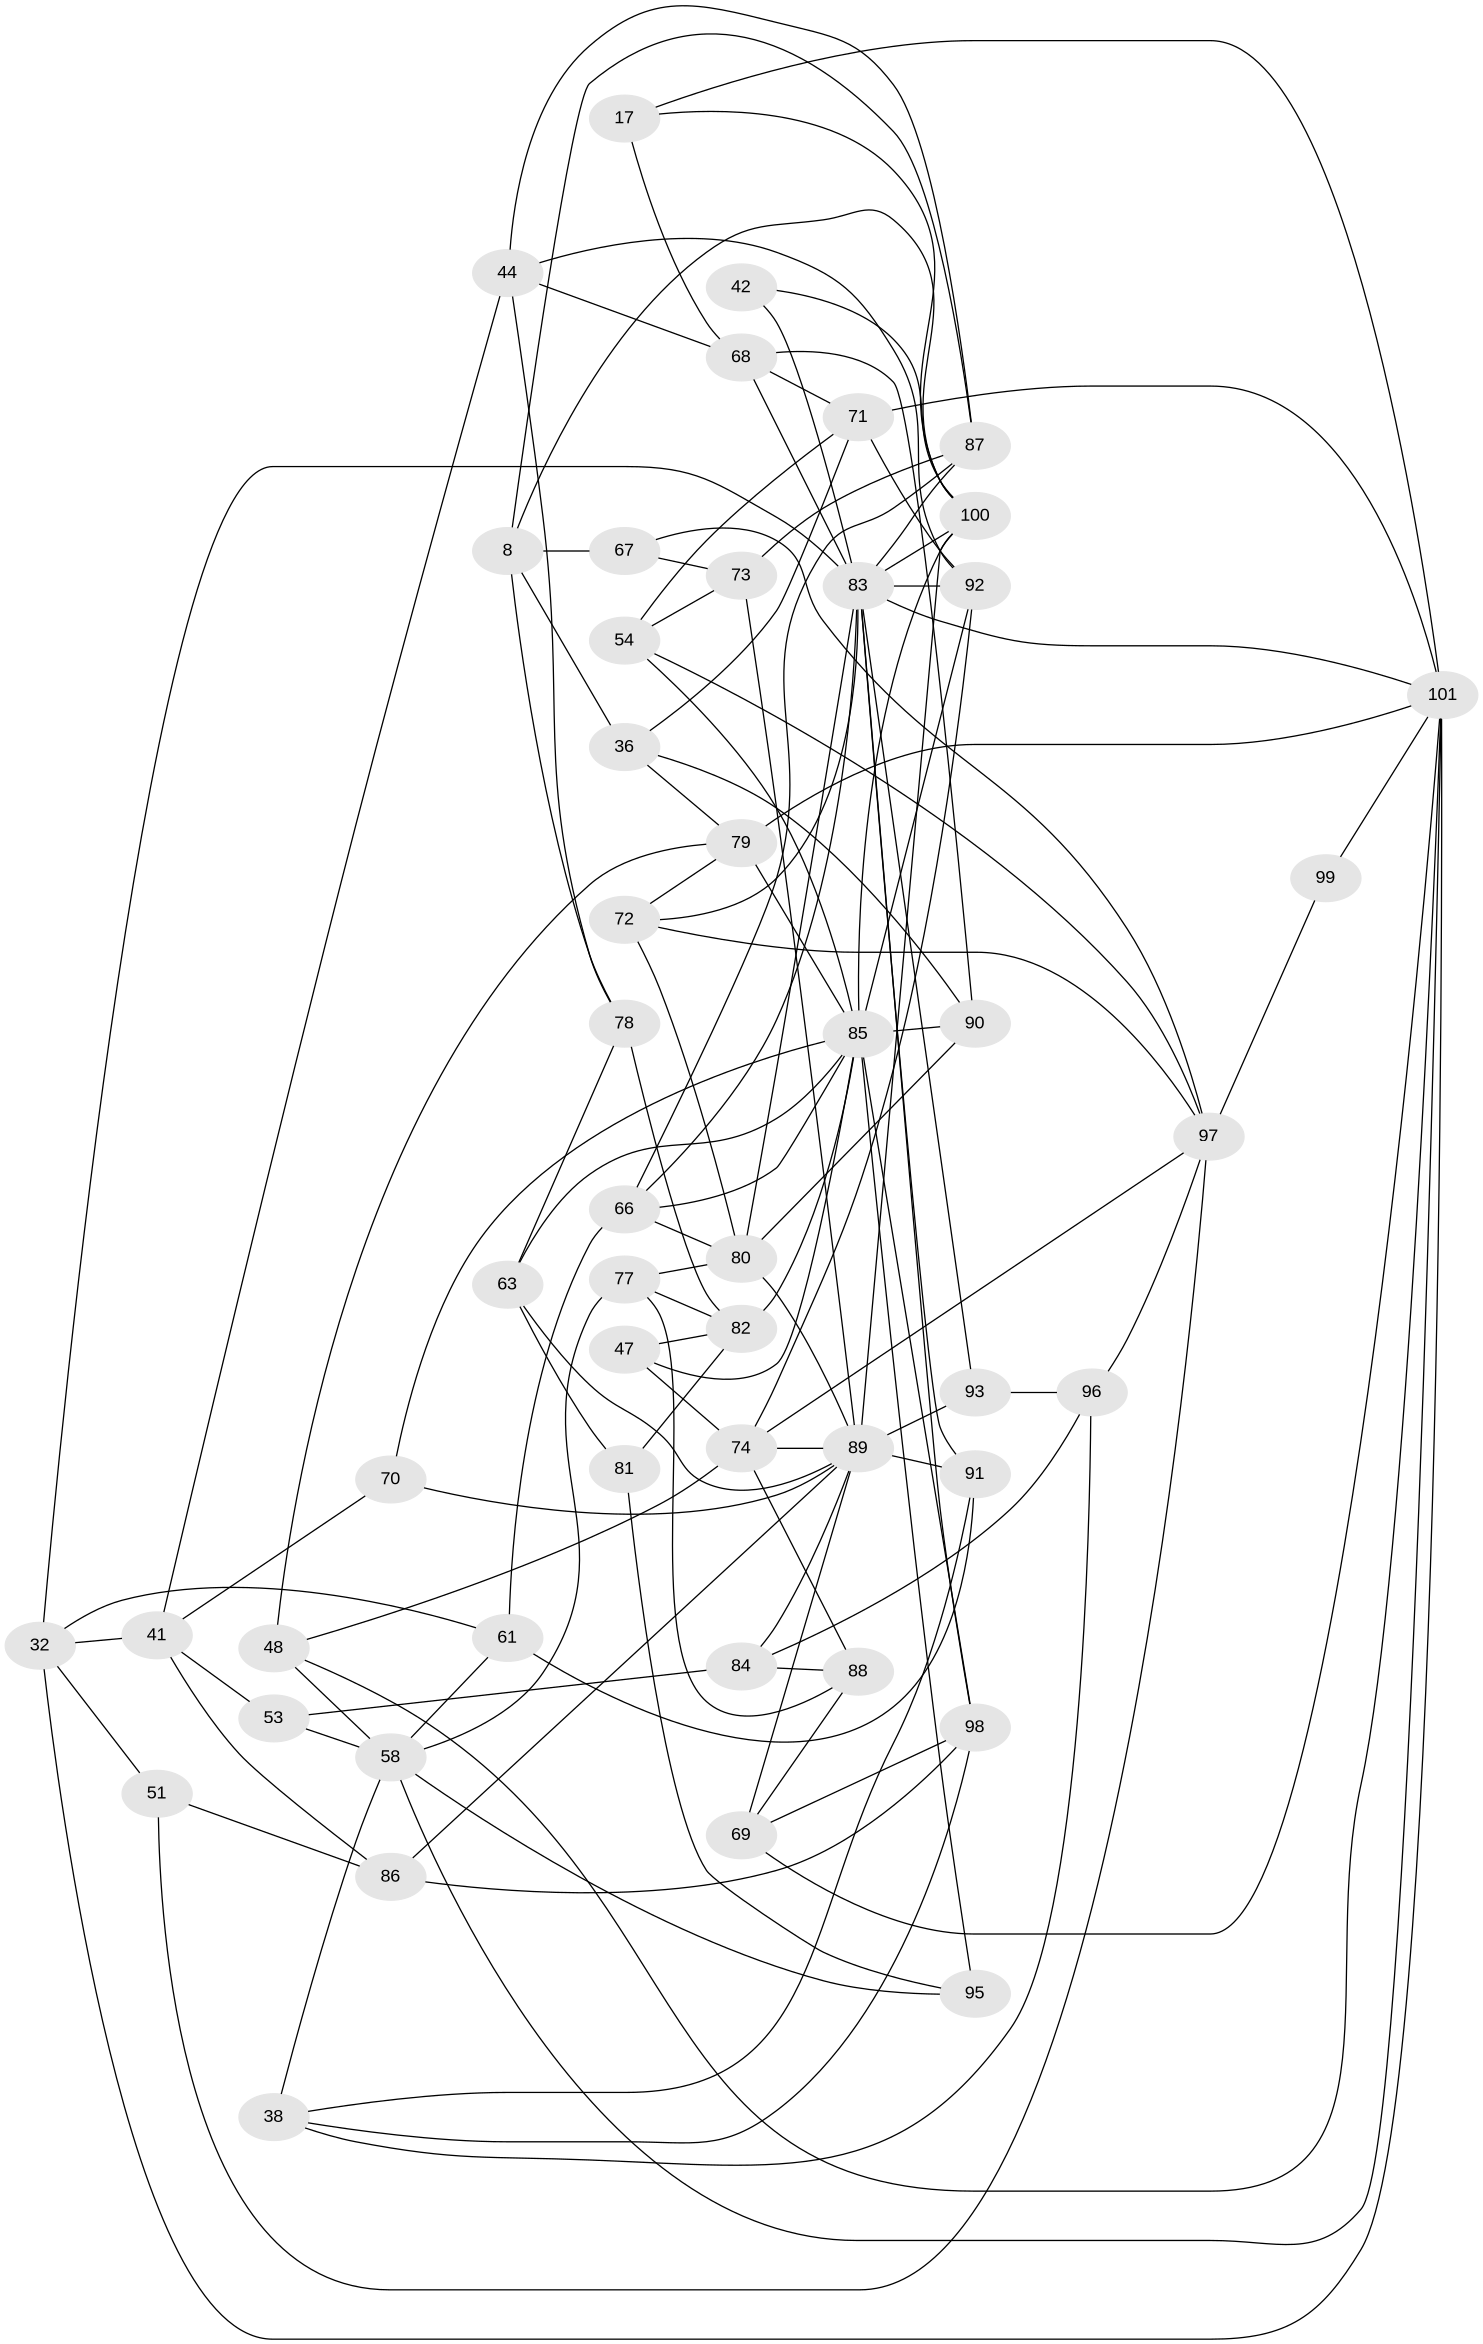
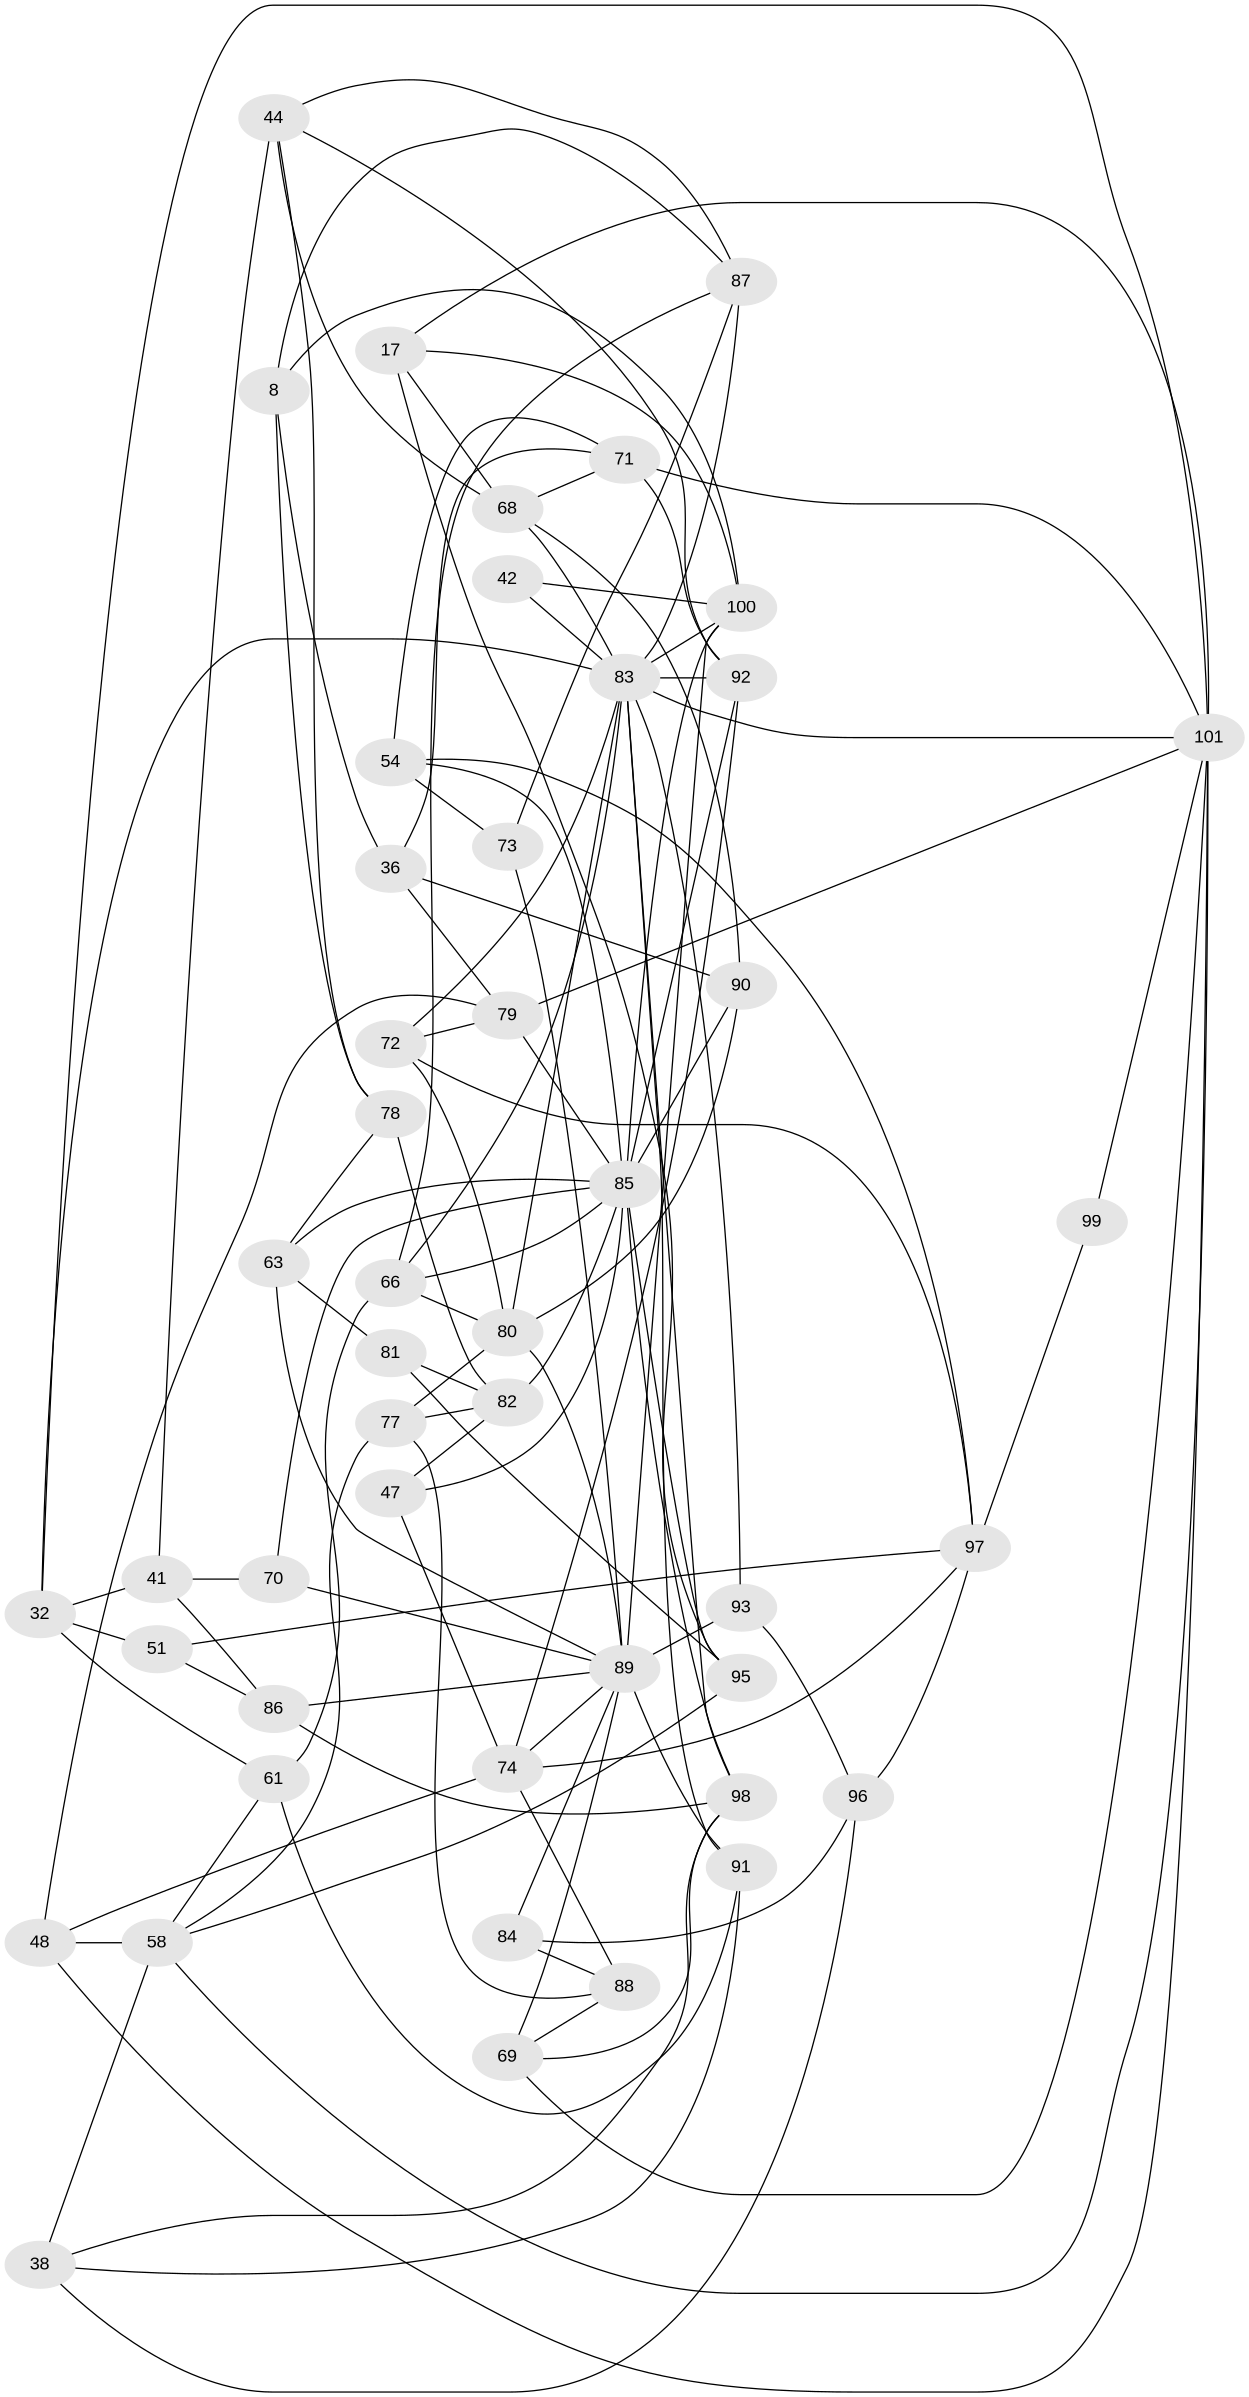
(625, 551) -> none
none -> (625, 1004)
(274, 1718) -> none
